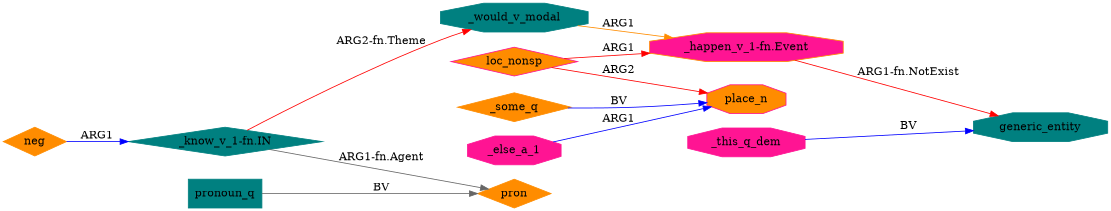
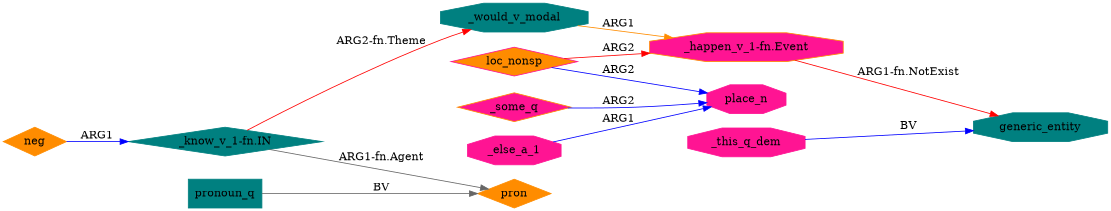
(619, 48) -> (619, 48)
(625, 80) -> (625, 80)
(746, 99) -> (746, 99)
(619, 101) -> (619, 101)
(514, 107) -> (514, 107)
